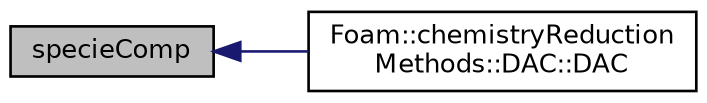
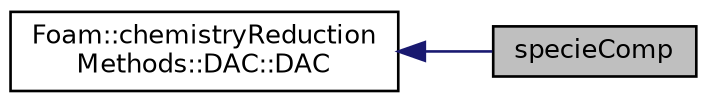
(274, 51) -> (459, 51)
